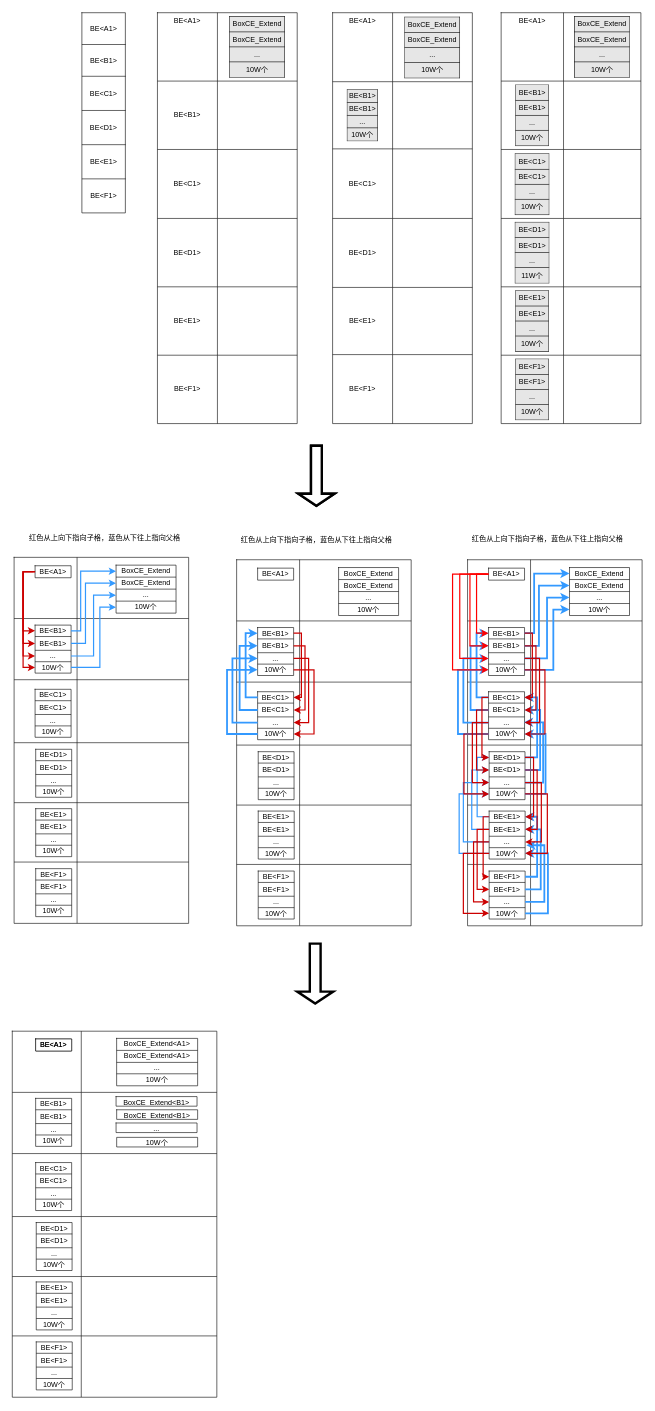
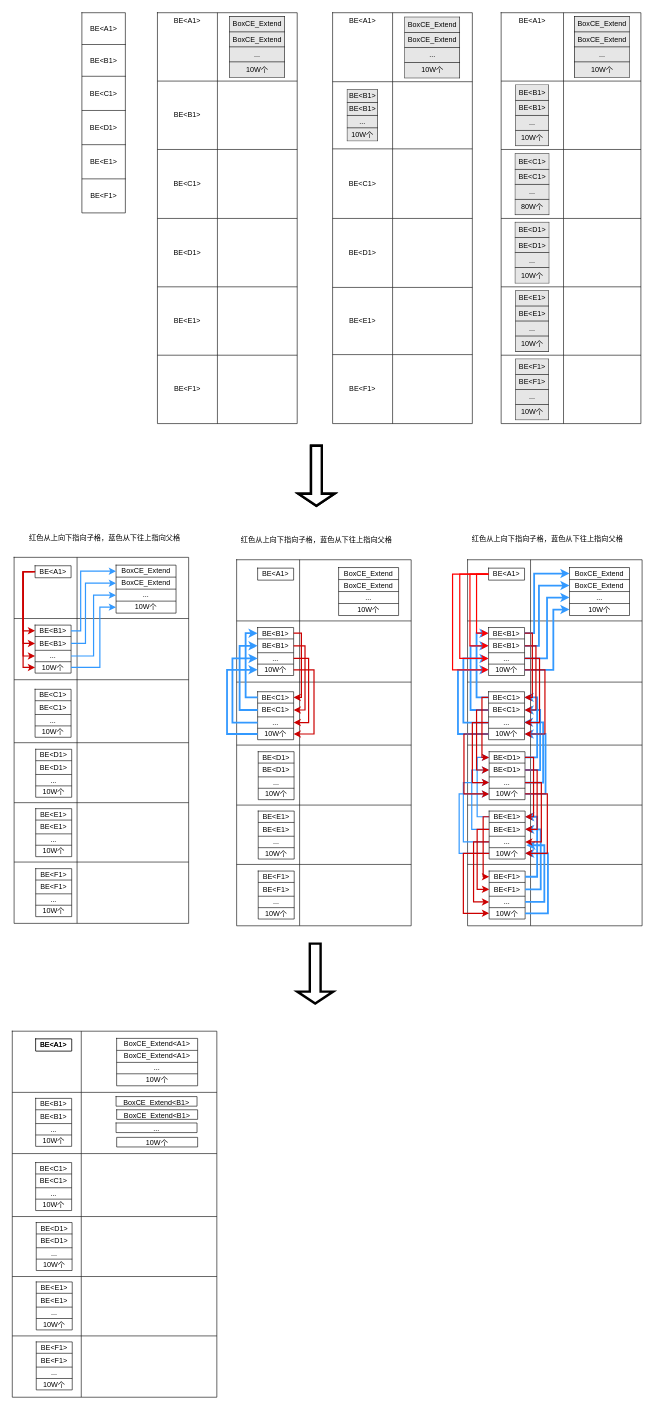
(533, 184) -> (533, 184)
(533, 252) -> (533, 252)
